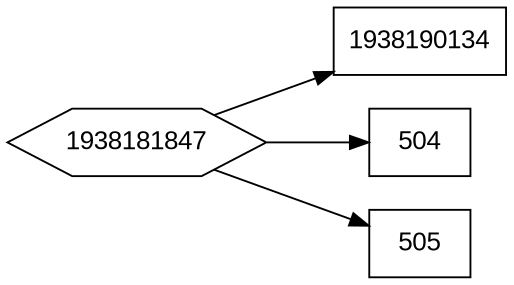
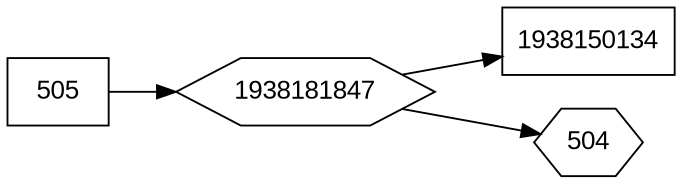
(420, 41) -> (588, 41)
(420, 142) -> (588, 142)
(283, 194) -> (133, 92)
